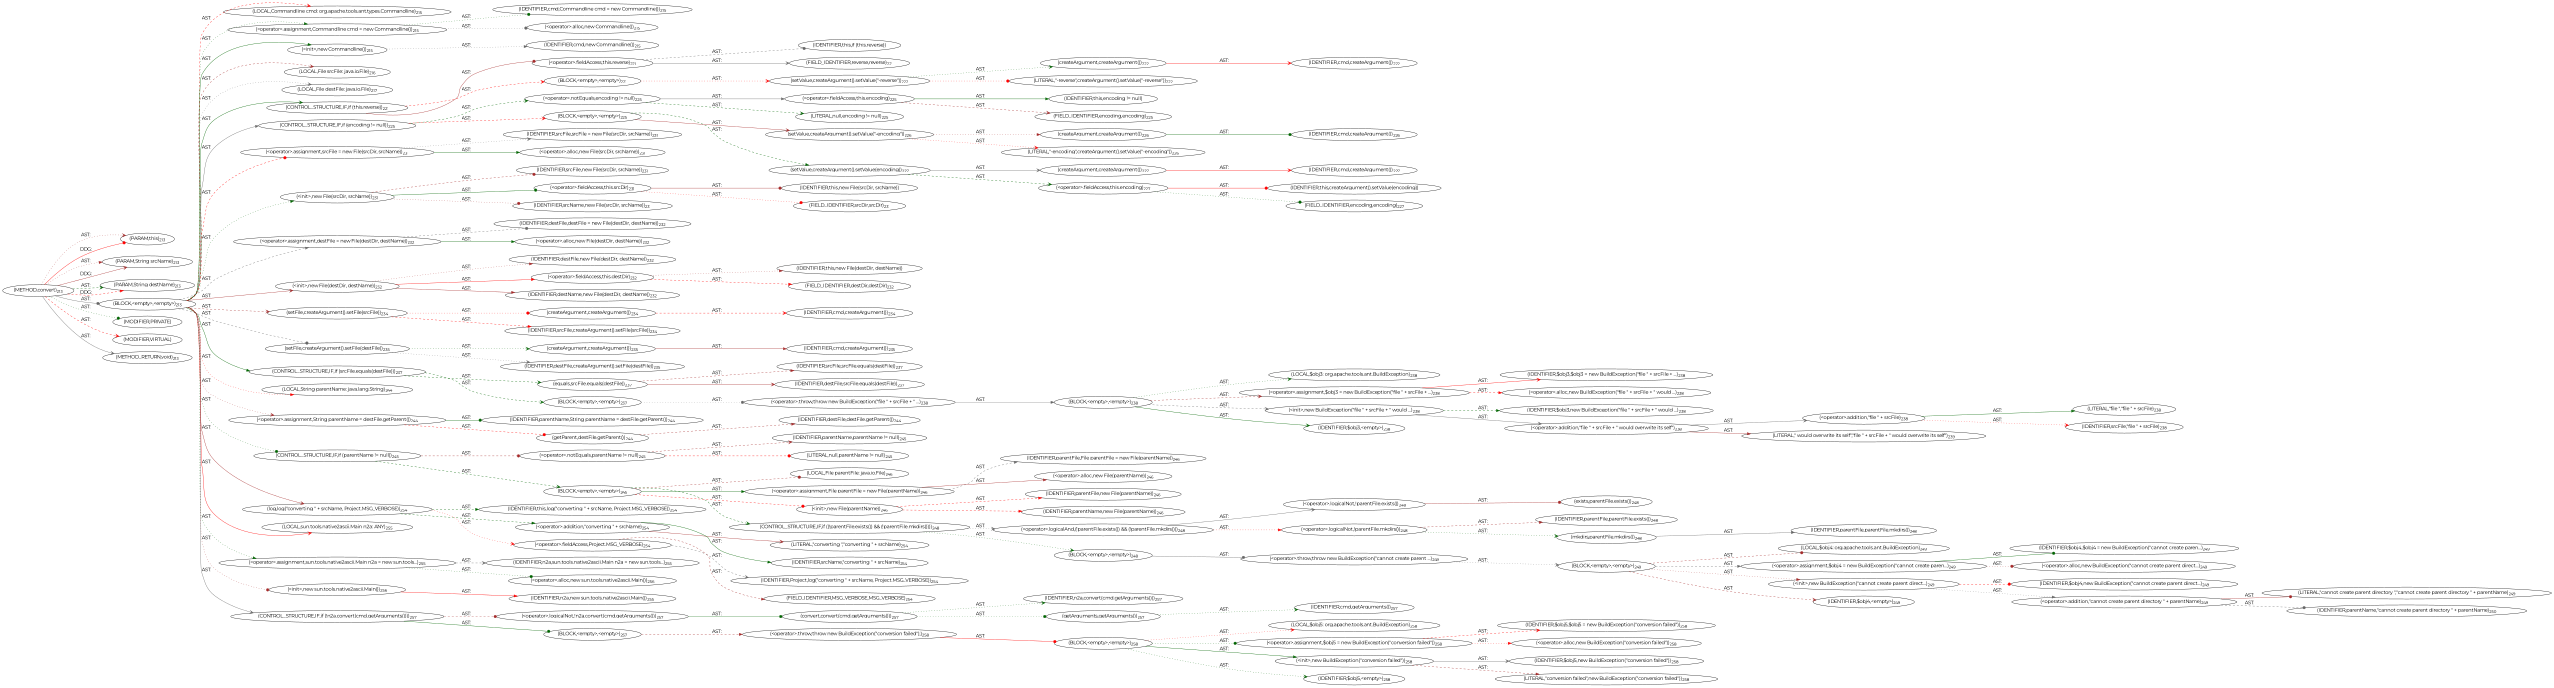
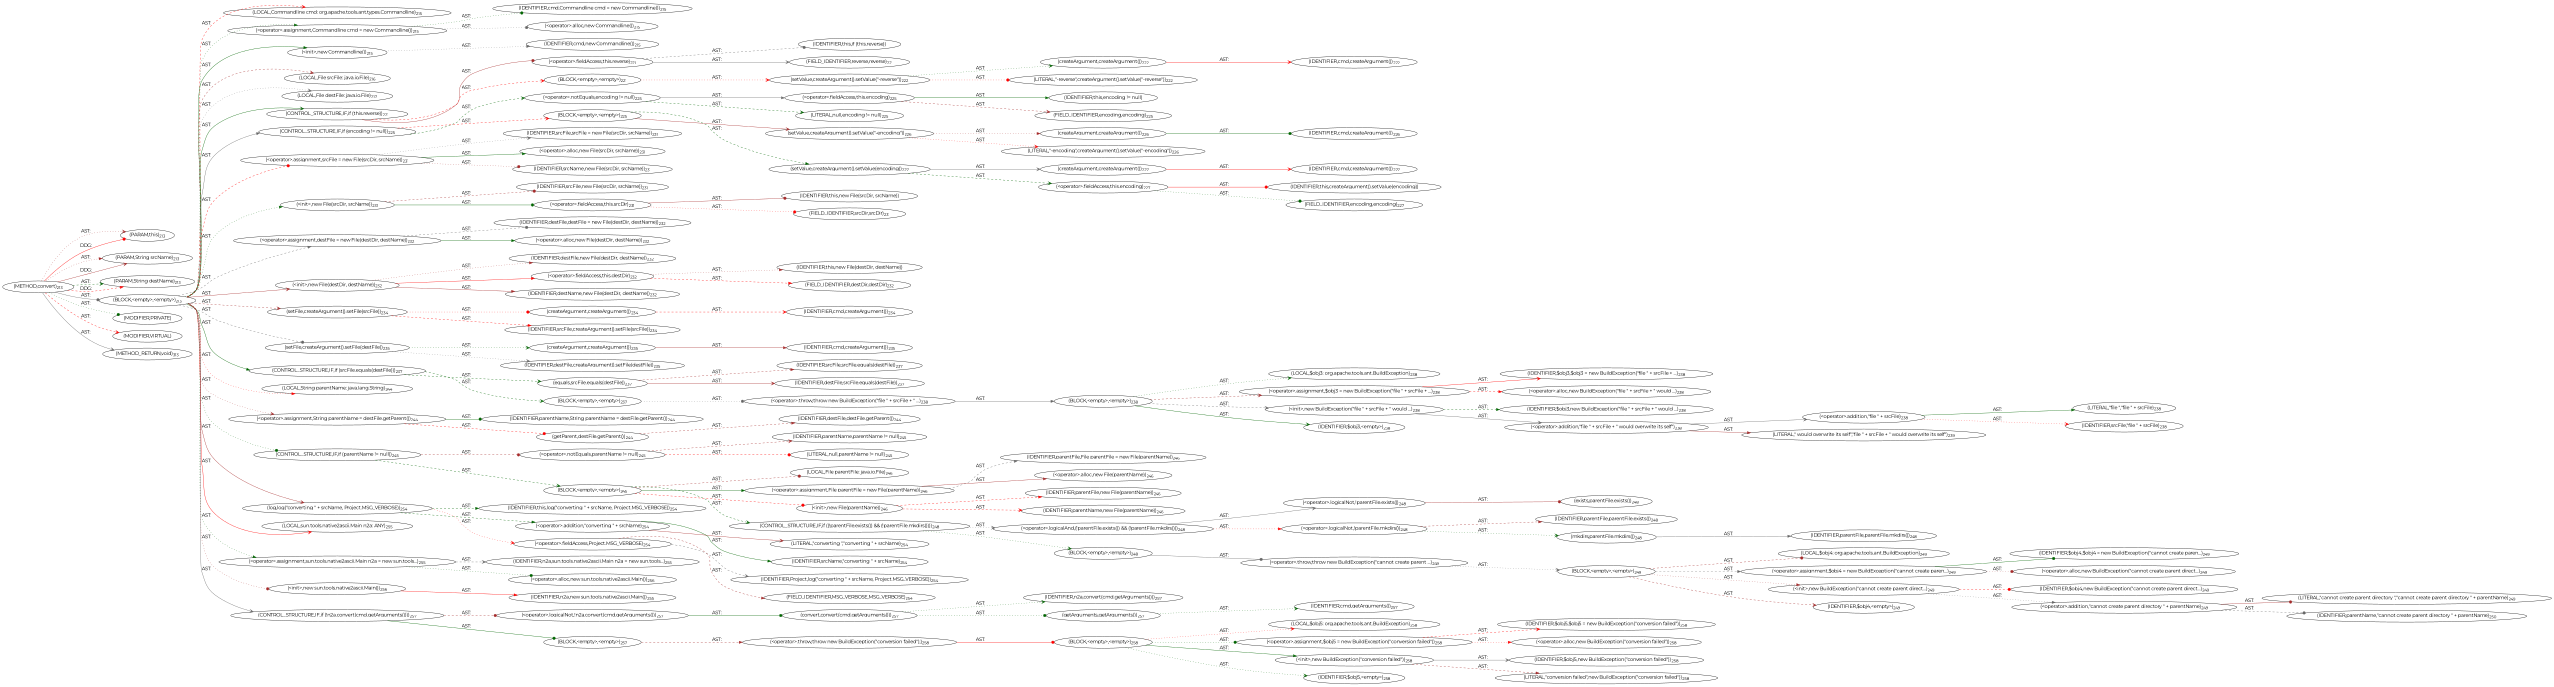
(454, 201) -> (469, 165)
(176, 357) -> (176, 354)
(961, 511) -> (961, 510)
